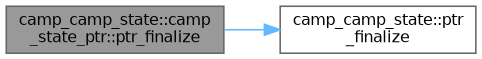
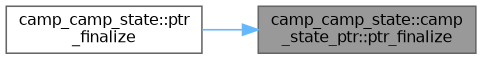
(244, 30) -> (222, 30)
